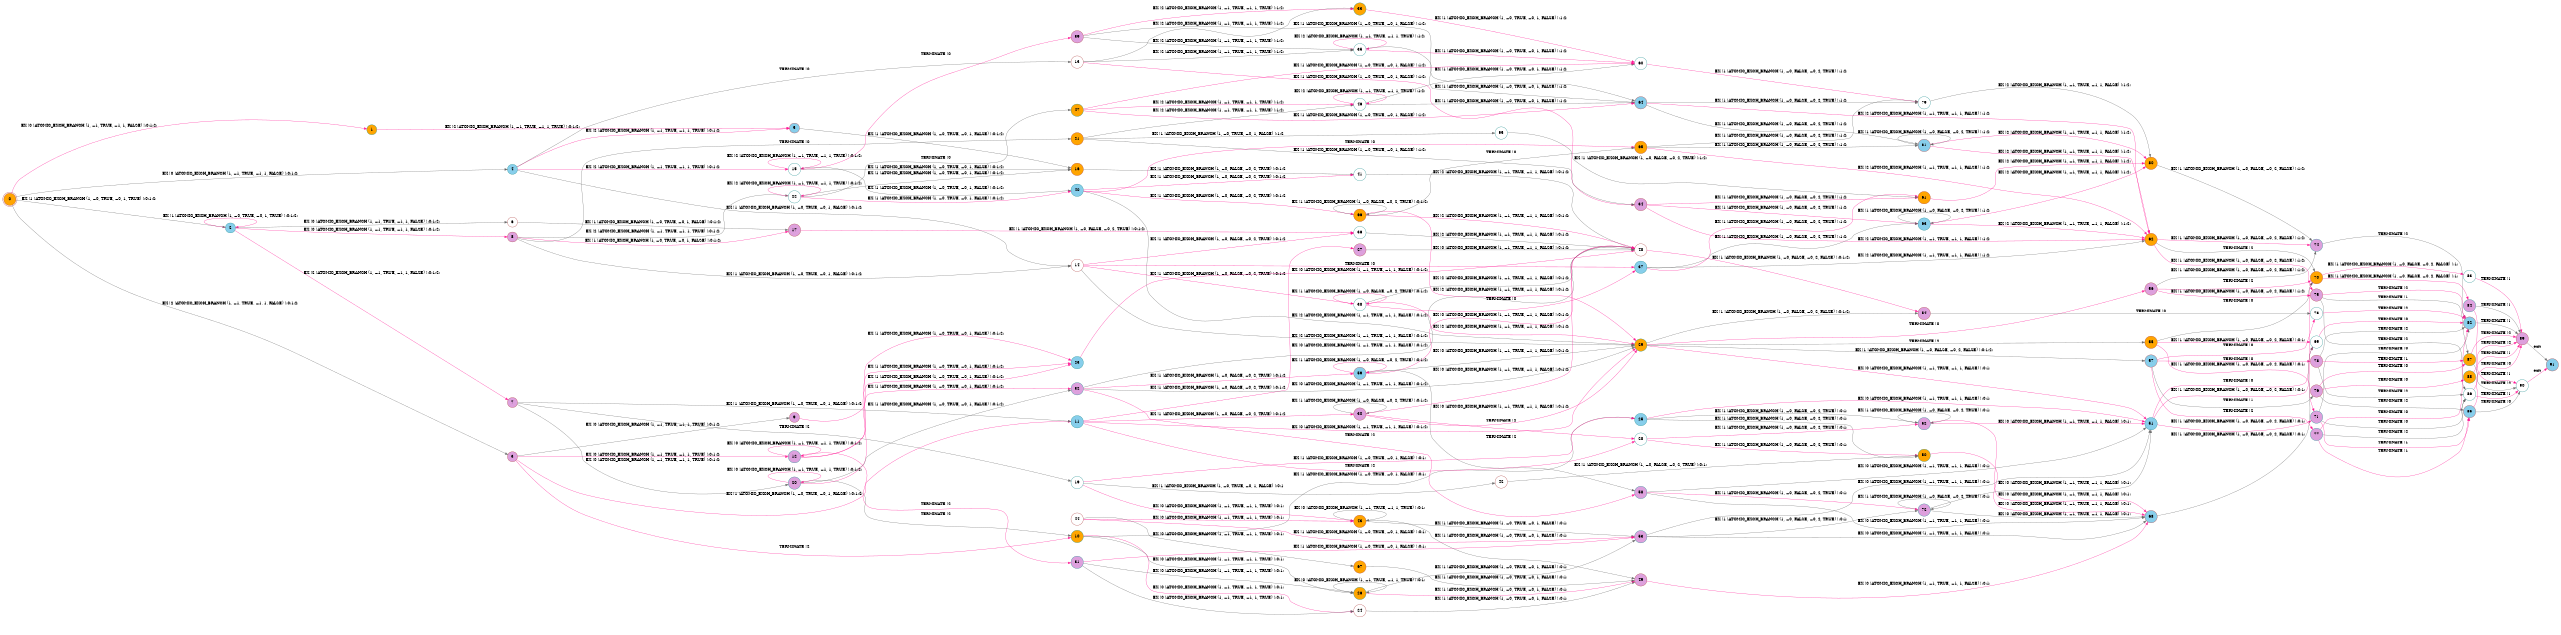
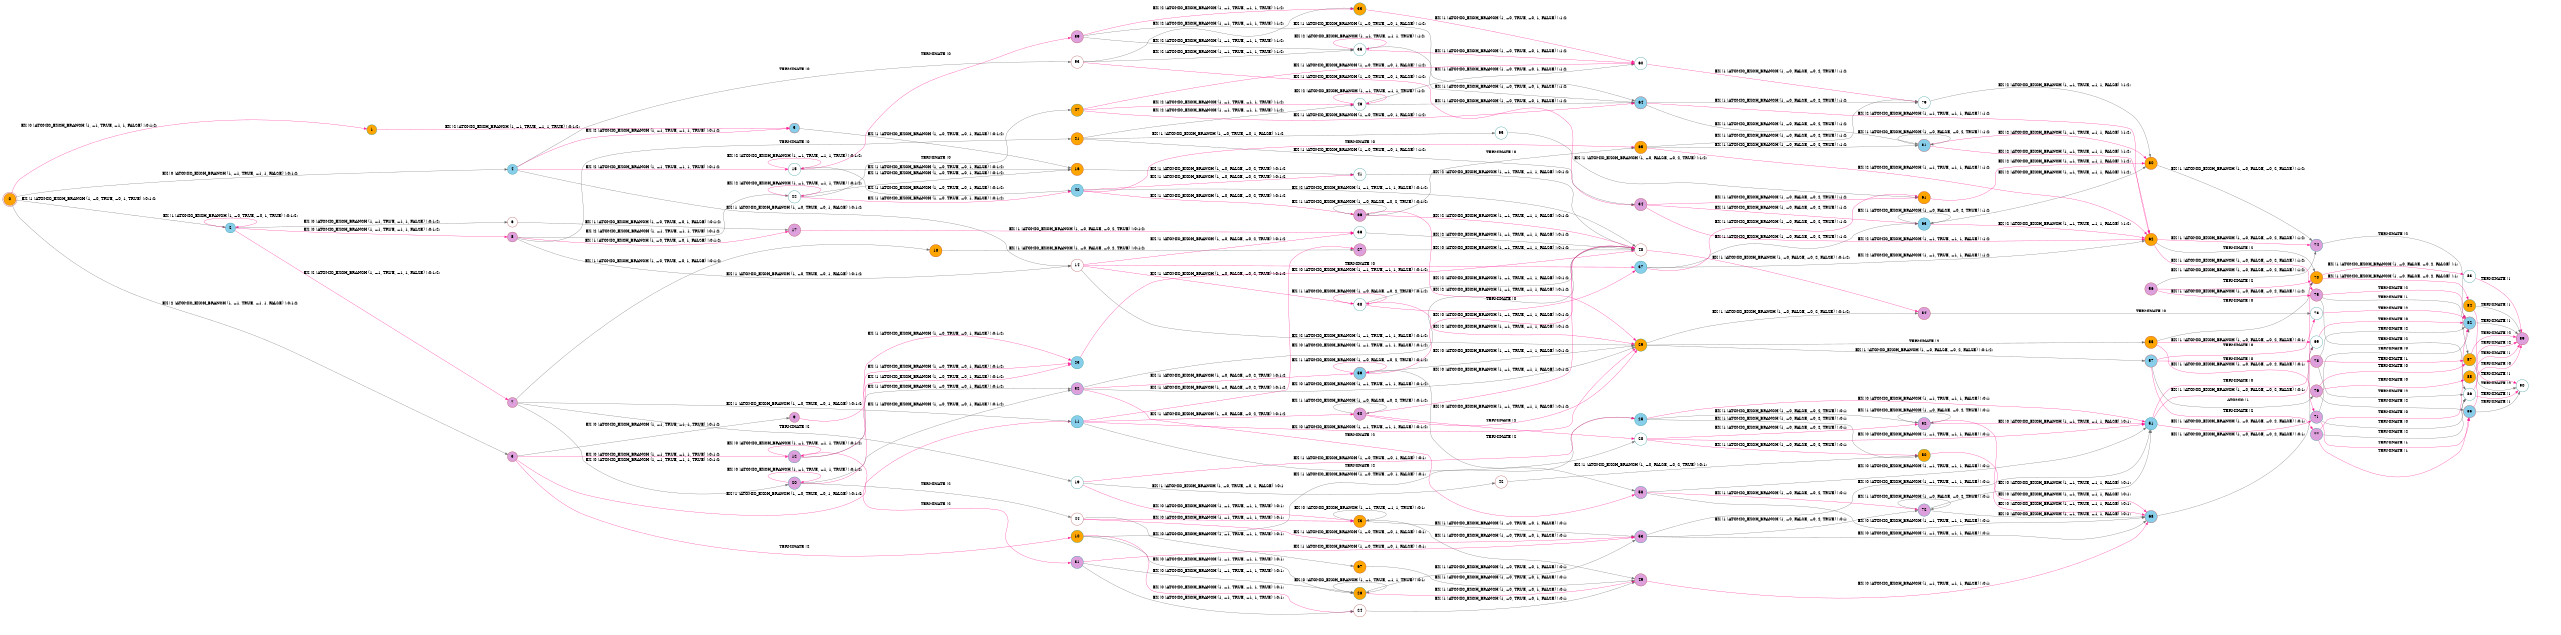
(1077, 62) -> (1077, 62)
(2039, 203) -> (2039, 203)
(1360, 215) -> (1360, 215)
none -> (936, 251)
(2470, 306) -> (2470, 306)
(1316, 320) -> (1363, 192)
(1897, 336) -> none
(2552, 365) -> none
(1897, 375) -> (1895, 440)
(912, 390) -> (912, 390)
(2238, 400) -> (2238, 400)
(2496, 402) -> (2496, 402)
(1357, 471) -> (1357, 471)
(923, 525) -> (936, 492)
